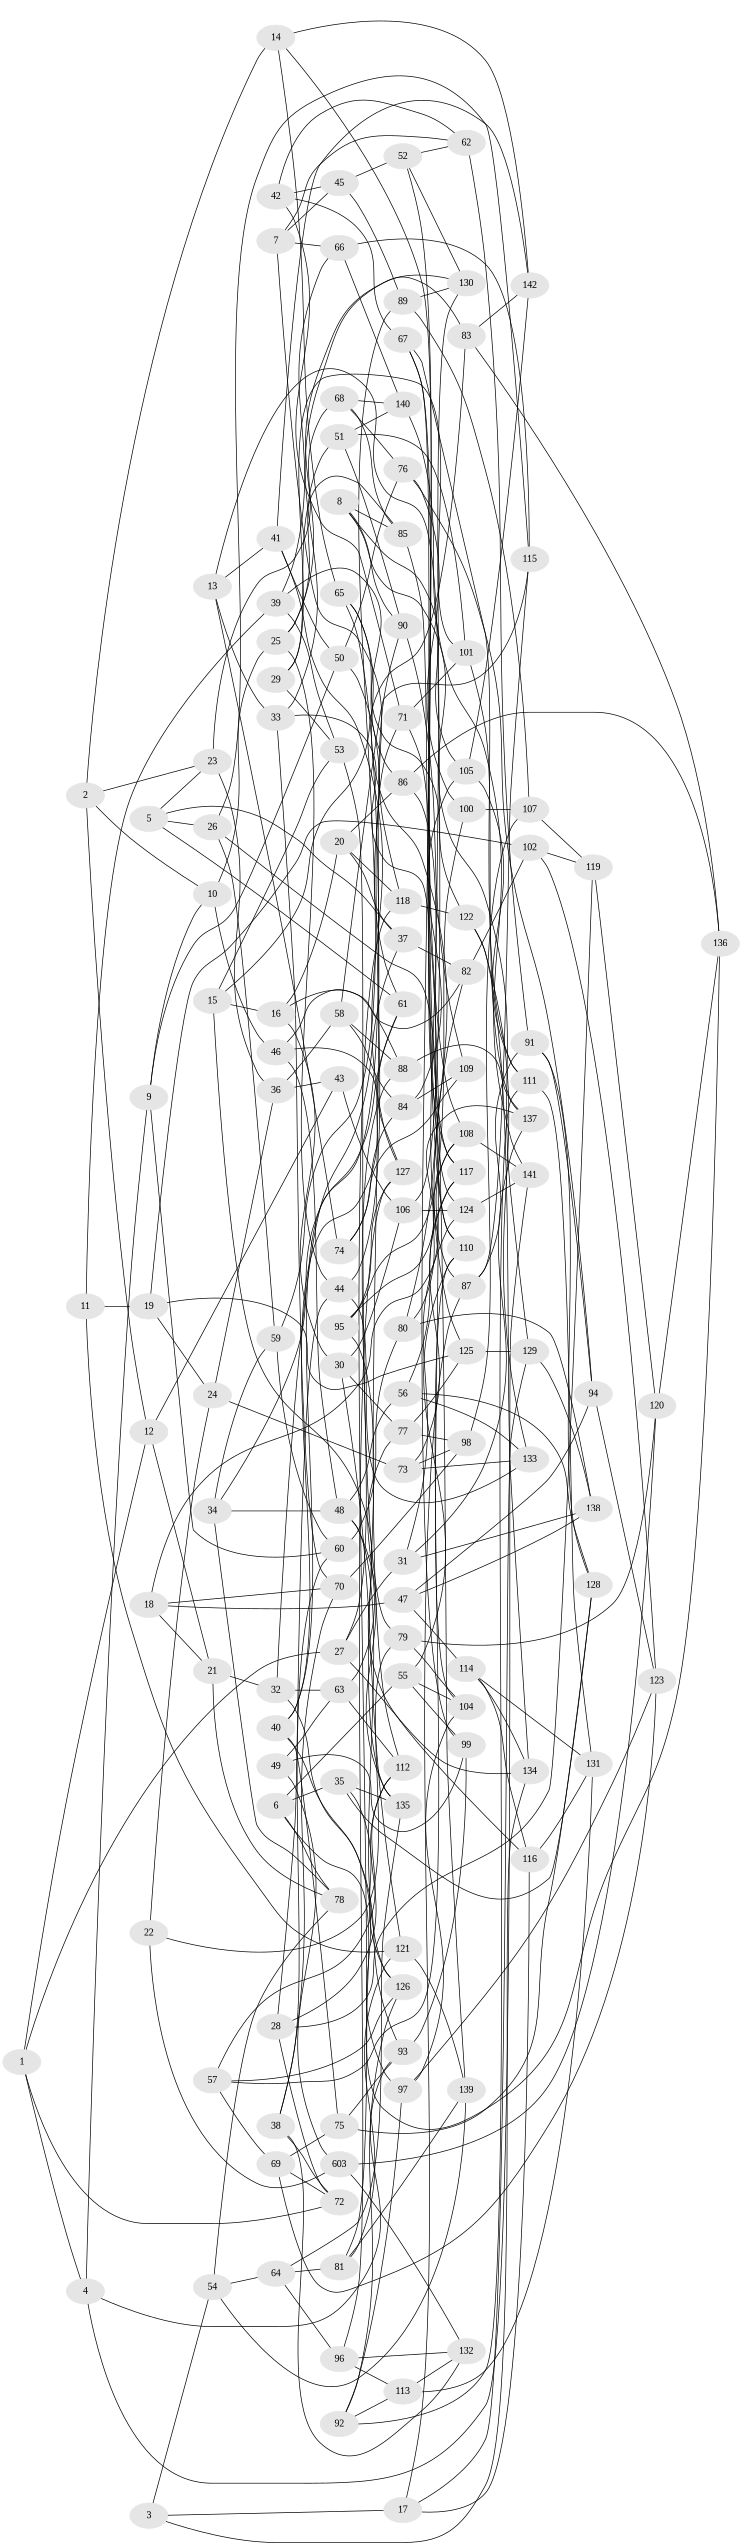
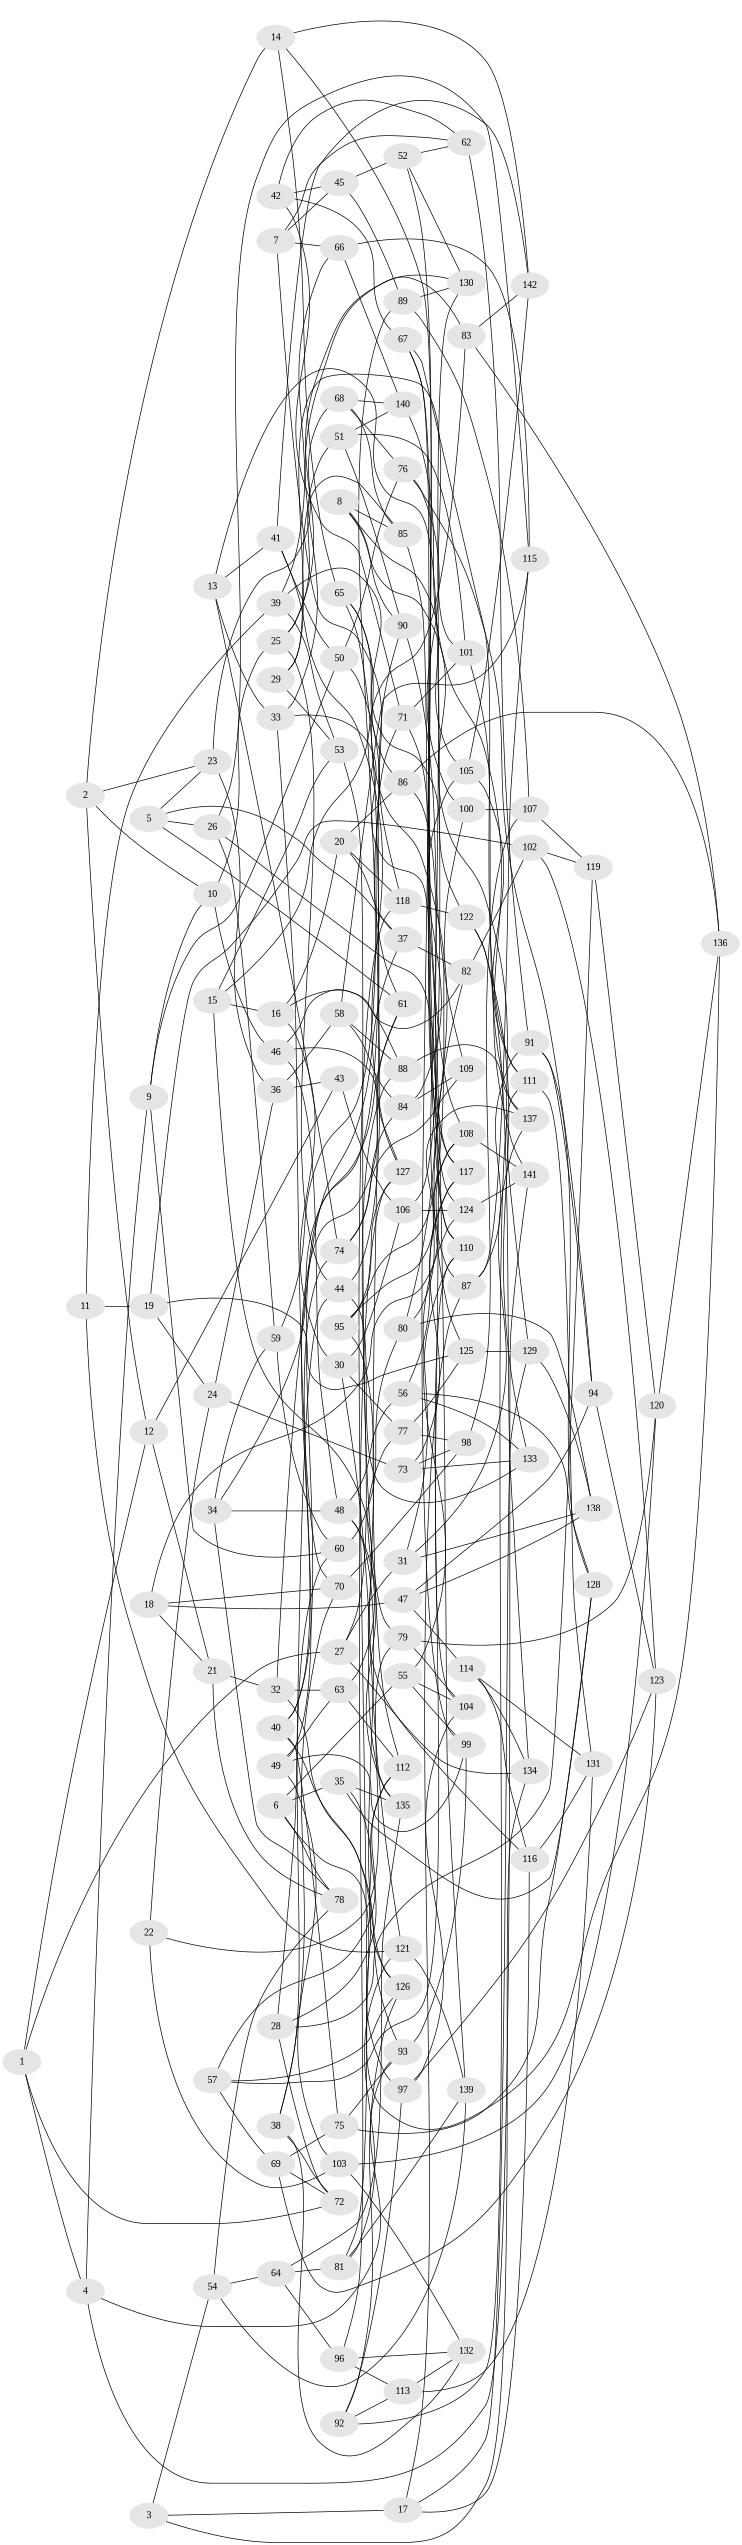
none -> (308, 1509)
(339, 2164) -> (339, 2164)
